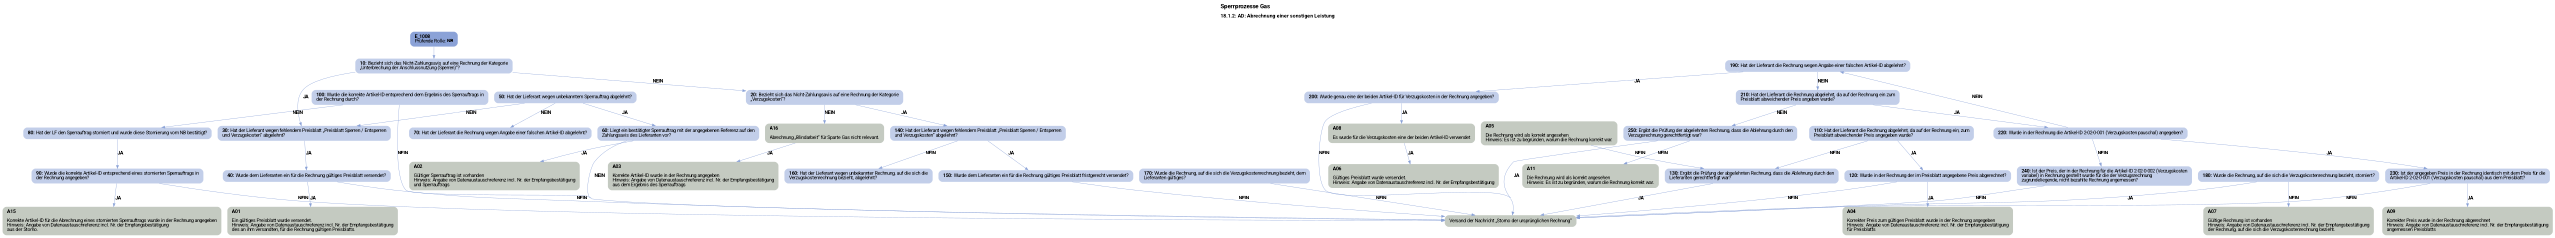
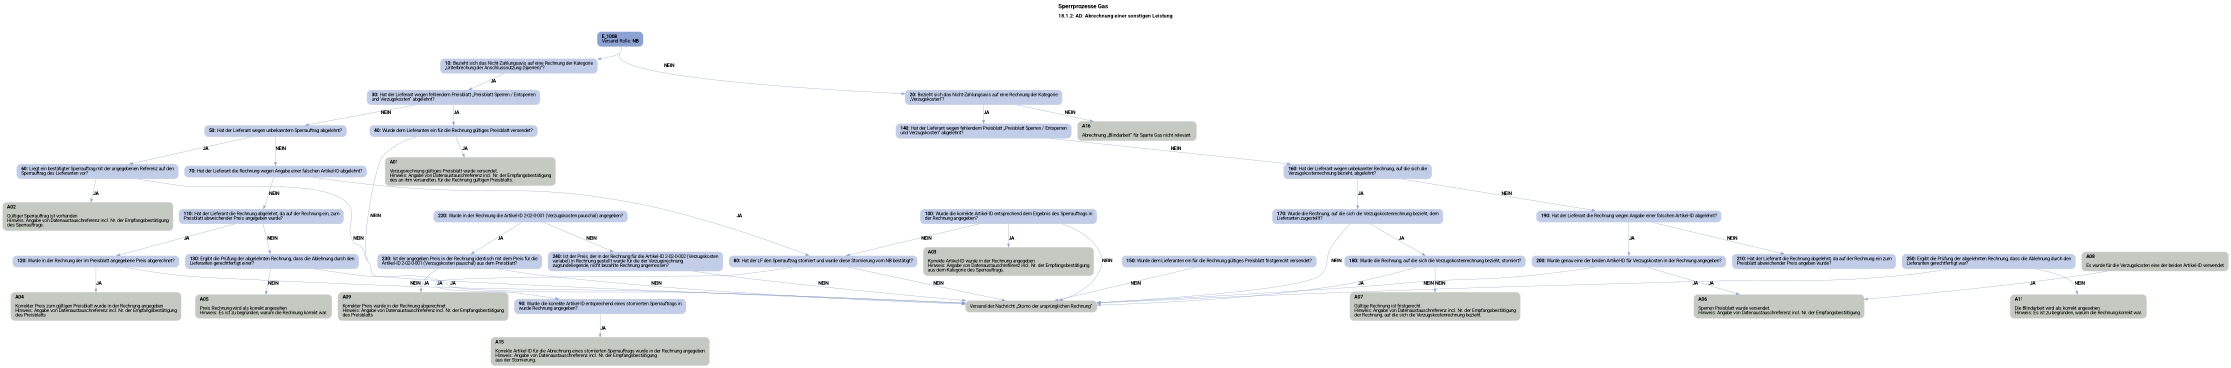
(431, 41) -> (617, 41)
(628, 82) -> (757, 84)
(338, 99) -> (951, 218)
(1956, 100) -> (1497, 195)
(1402, 112) -> (1688, 279)
(442, 114) -> (362, 115)
(1766, 115) -> none
(1959, 116) -> none
(637, 135) -> (55, 173)
(1527, 135) -> (243, 308)
(1665, 135) -> (1937, 263)
(768, 152) -> (1009, 234)
(1007, 154) -> none
(1648, 159) -> (269, 278)
(63, 178) -> (548, 308)
(1165, 178) -> (1300, 218)
(1370, 178) -> (1734, 308)
(1568, 178) -> (2057, 308)
(1700, 178) -> (222, 263)
(432, 185) -> (26, 225)
(650, 185) -> (966, 270)
none -> (269, 192)
none -> (1358, 192)
none -> (563, 193)
(800, 216) -> (925, 284)
(272, 221) -> (444, 171)
(2240, 221) -> (1387, 306)
(23, 230) -> (516, 360)
(1861, 230) -> (31, 315)
(2411, 230) -> (358, 315)
none -> (1396, 239)
